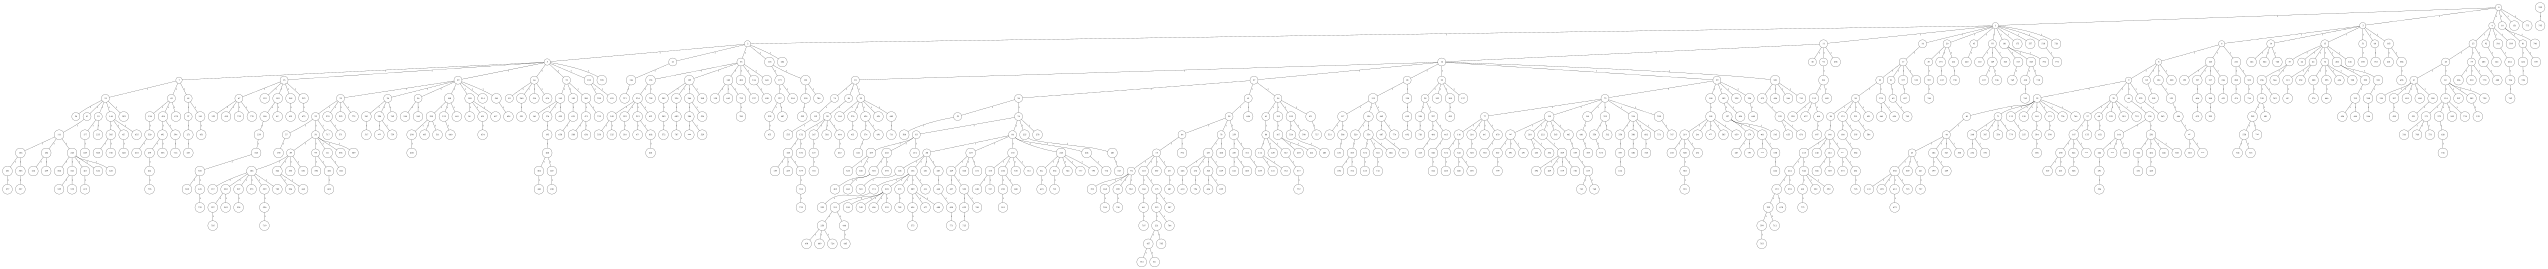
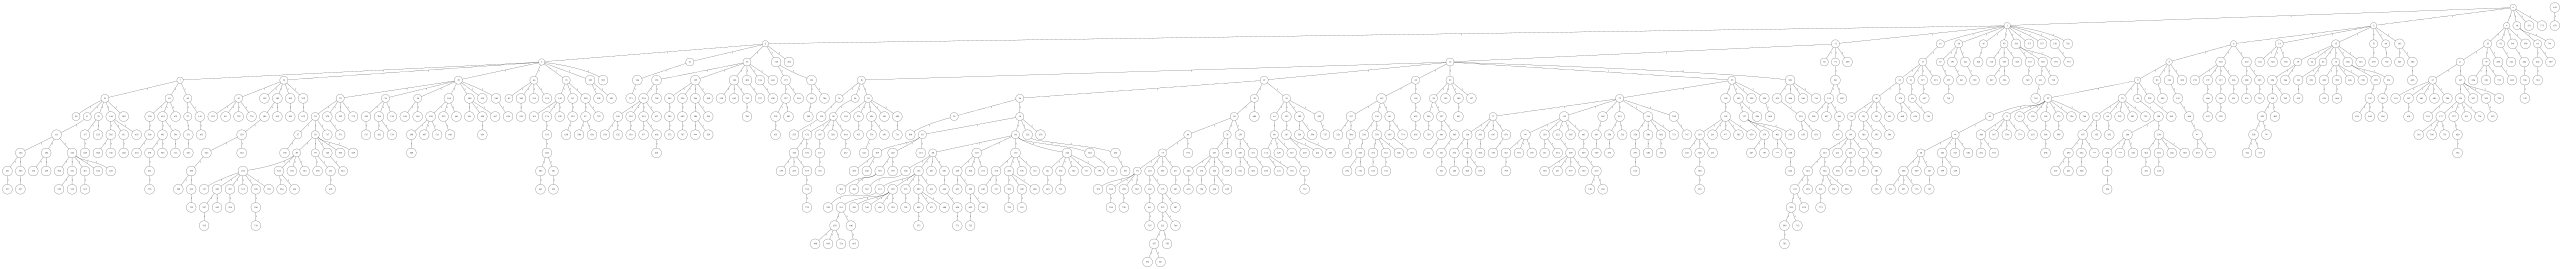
none -> (242, 153)
none -> (1009, 180)
(1895, 180) -> none
